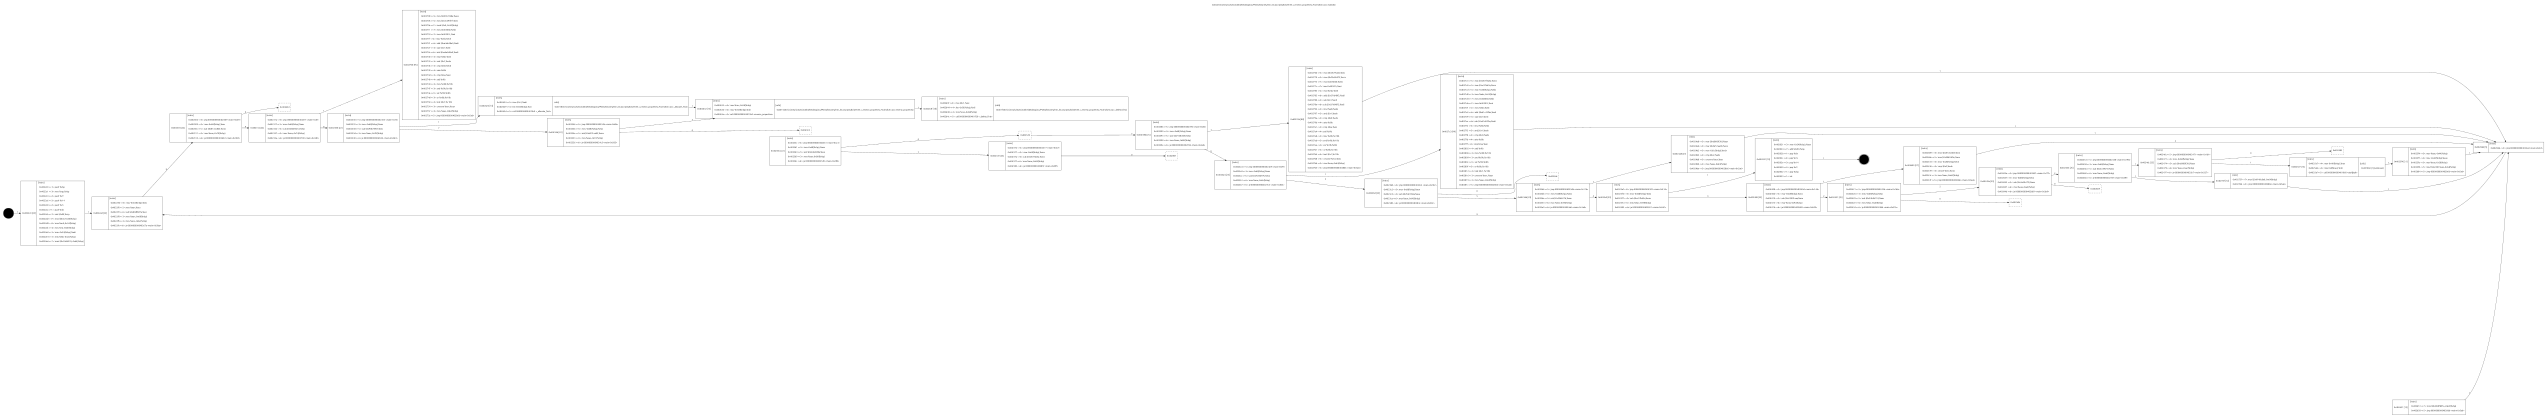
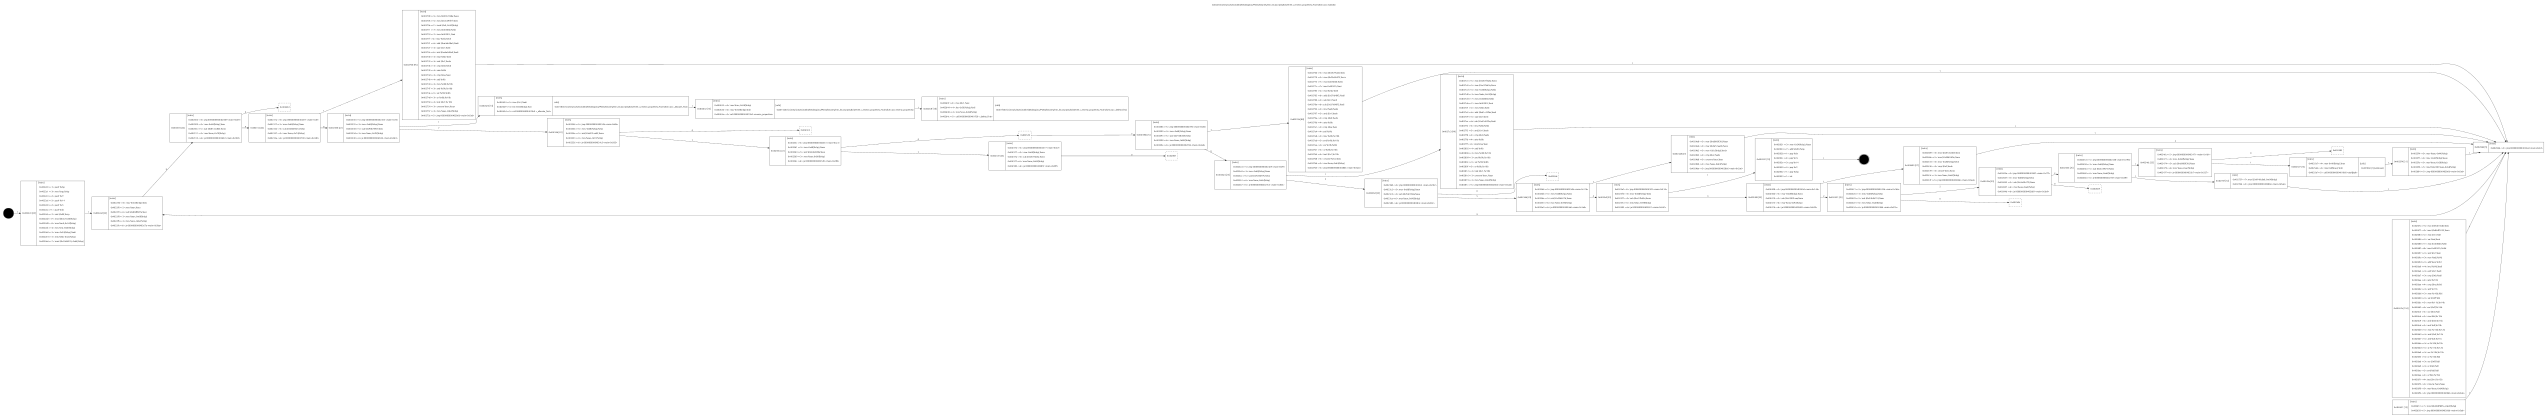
none -> (1513, 65)
(666, 124) -> (694, 142)
none -> (2429, 309)
